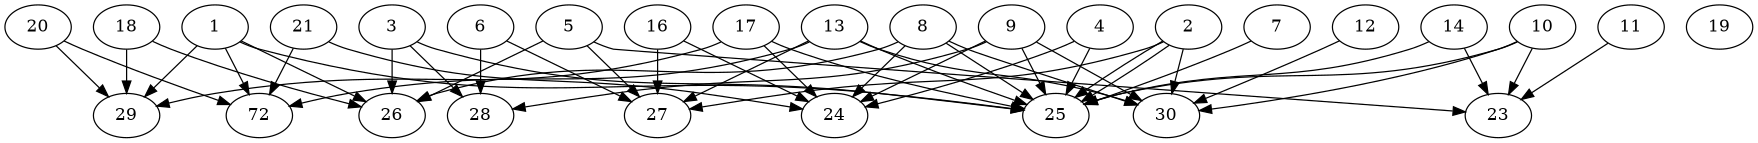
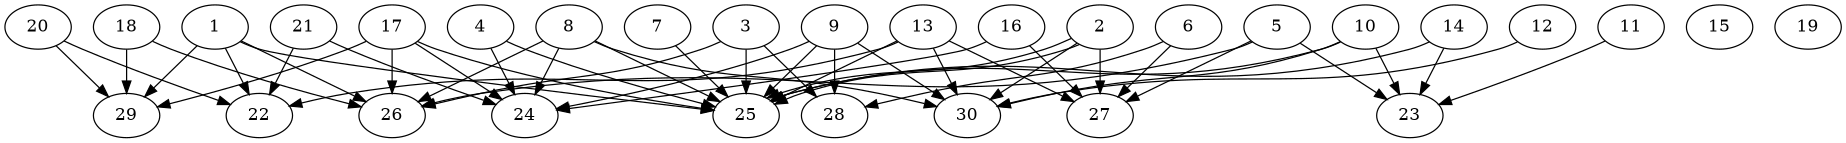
none -> (1720, 27)
none -> (392, 59)
(259, 116) -> (259, 116)
